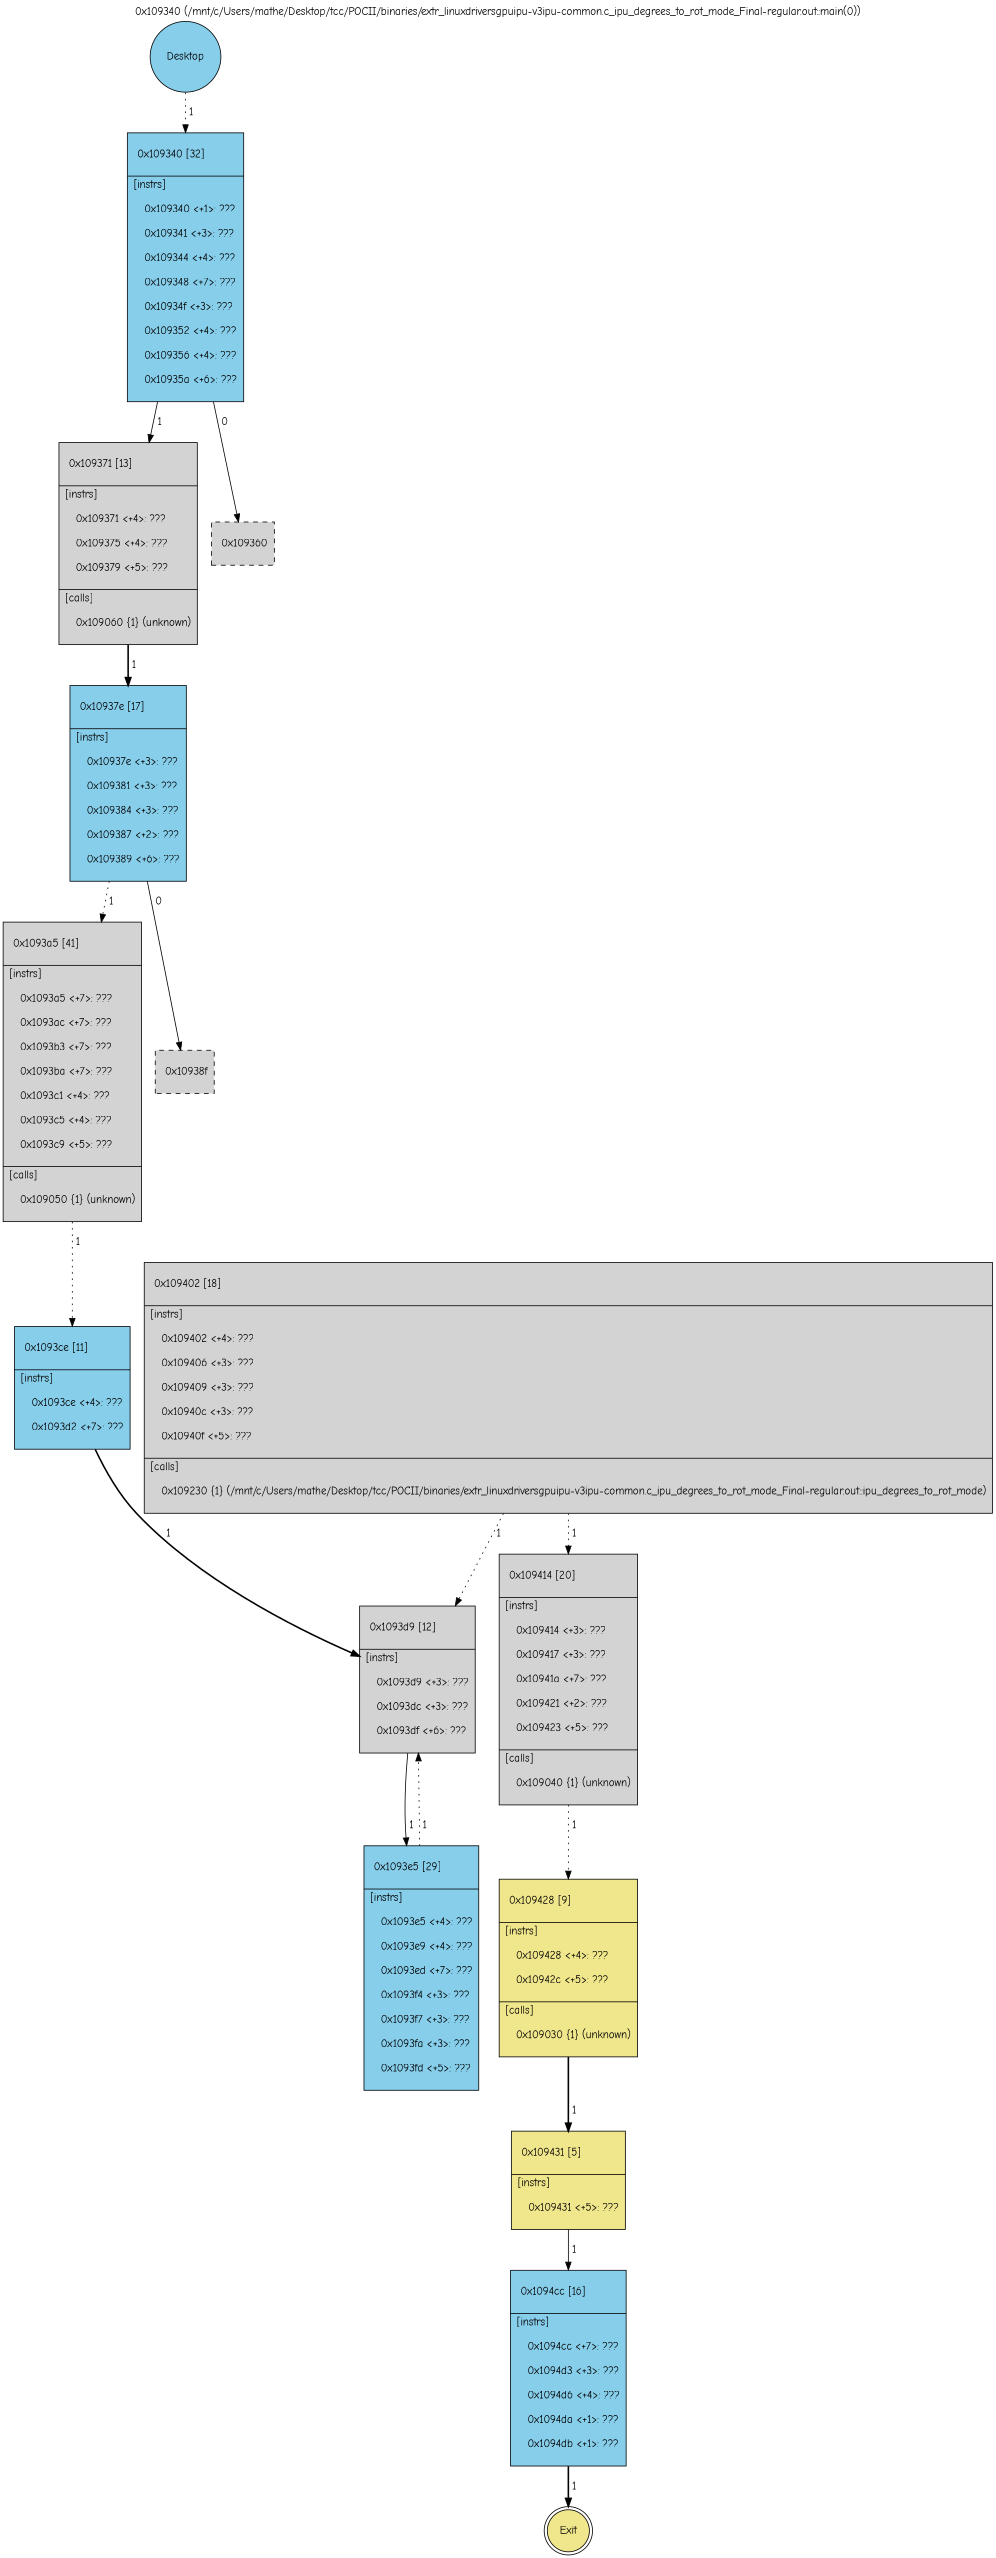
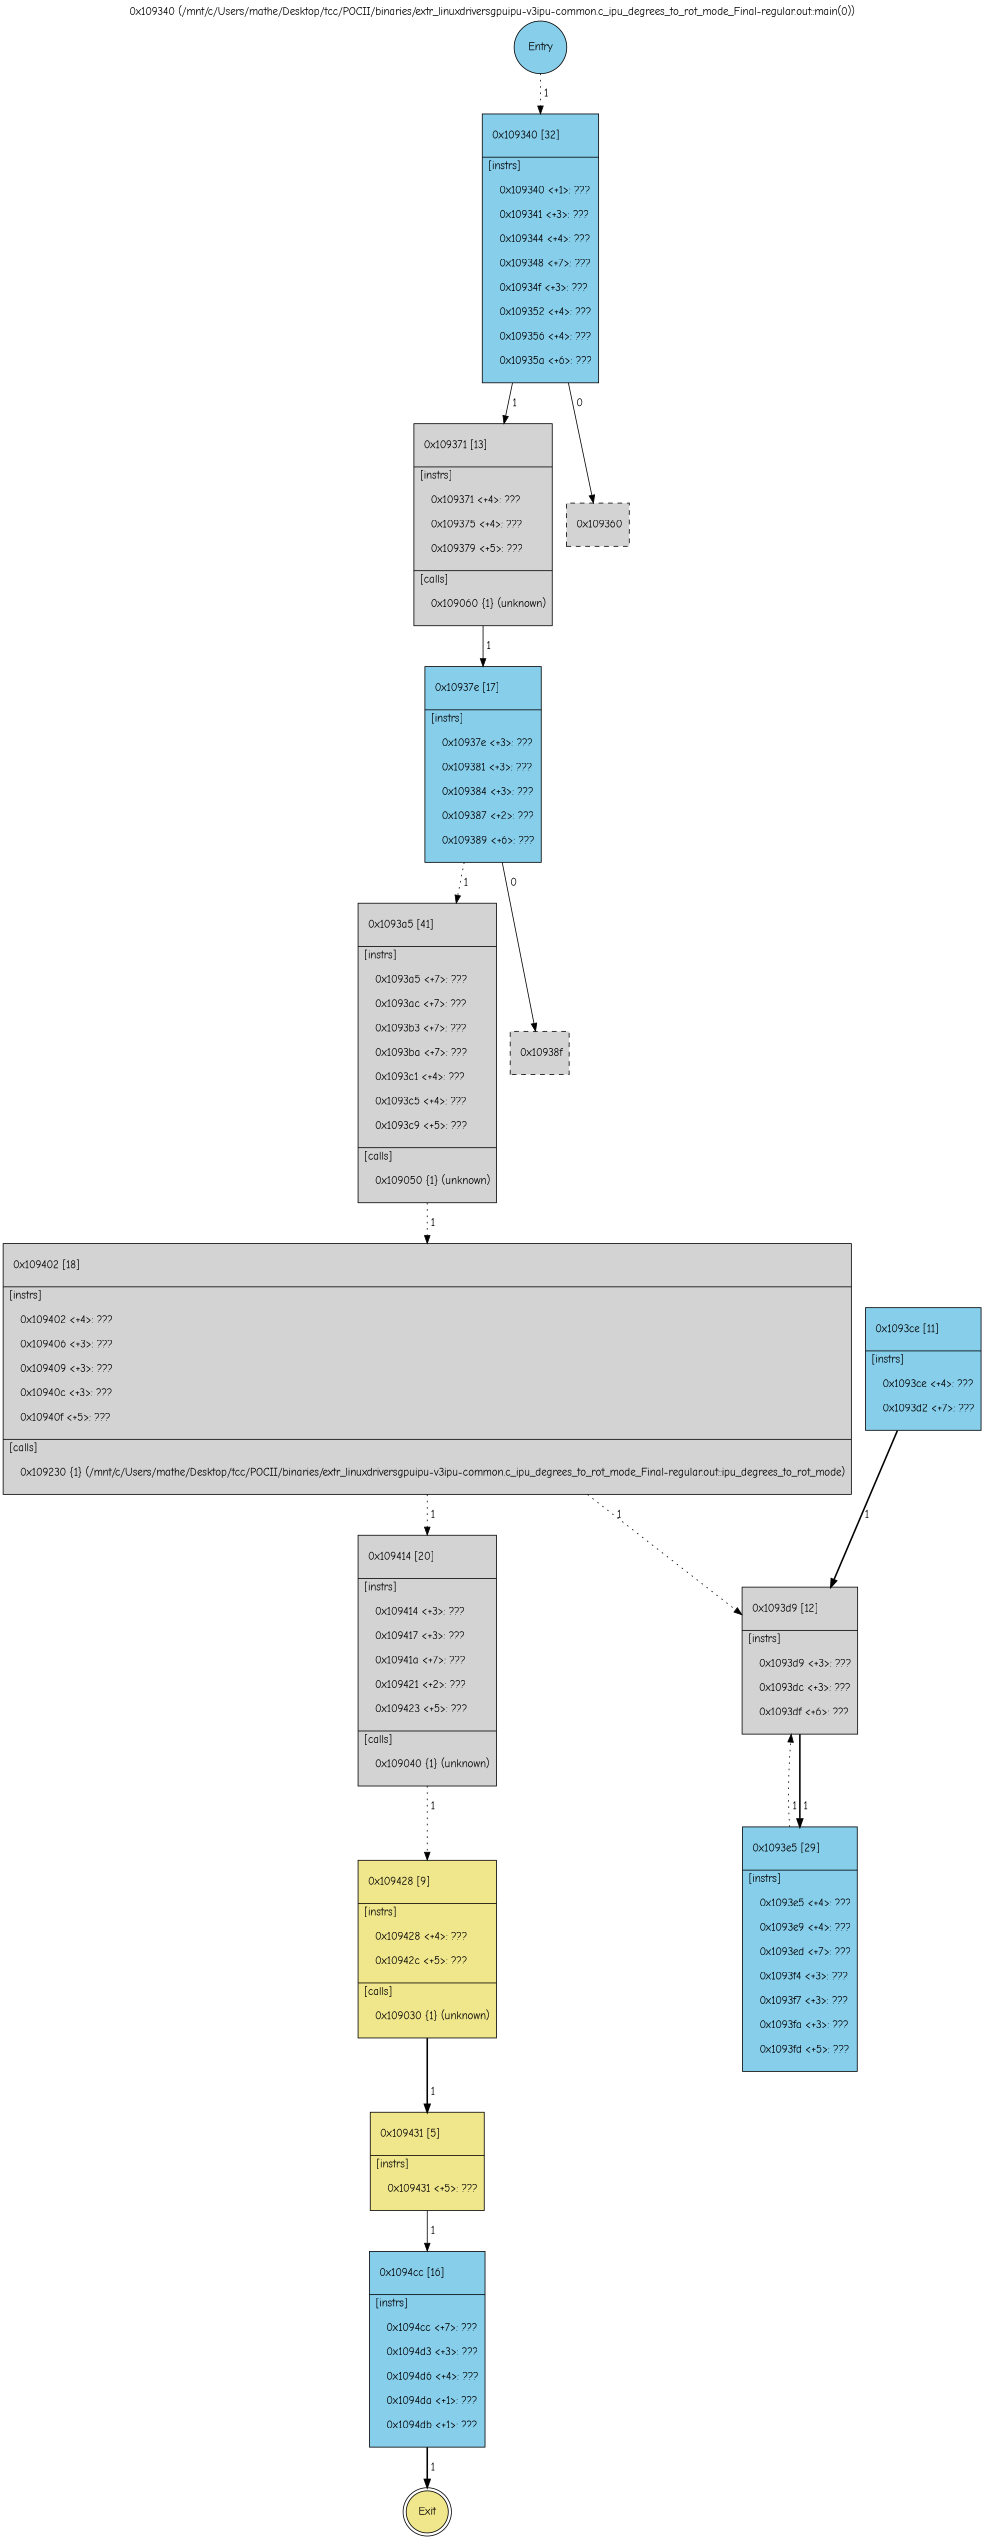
(186, 57) -> (540, 47)
(128, 661) -> (483, 642)
(72, 1270) -> (427, 1219)
(405, 1795) -> (800, 1776)
